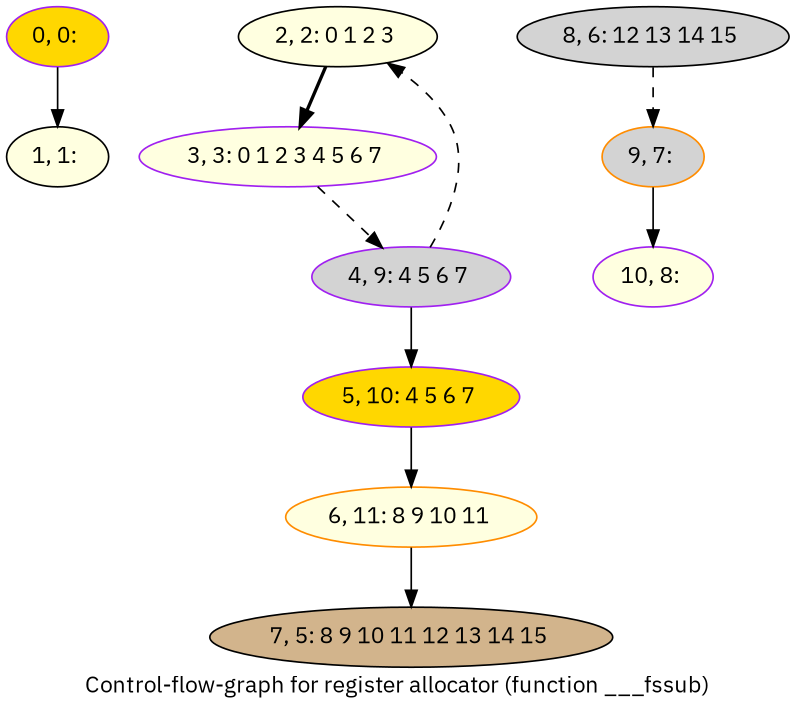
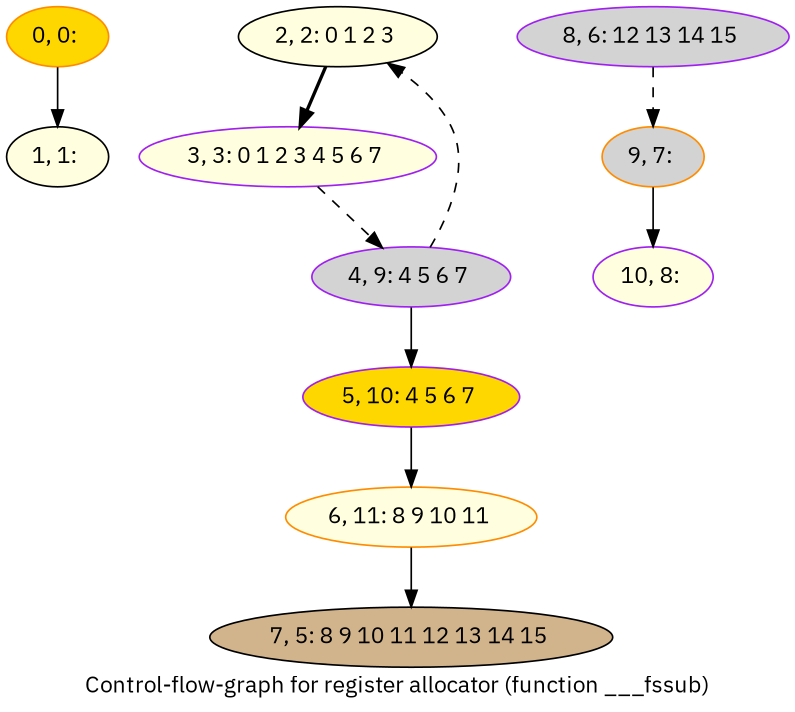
(58, 37) -> (58, 37)
(653, 37) -> (653, 37)
